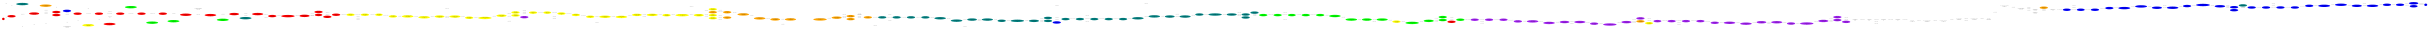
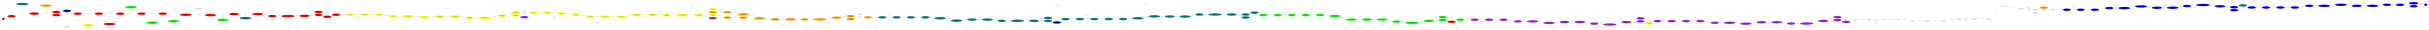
(713, 18) -> (713, 18)
none -> (743, 18)
none -> (805, 19)
(1640, 21) -> (1640, 21)
(1396, 22) -> (1396, 22)
